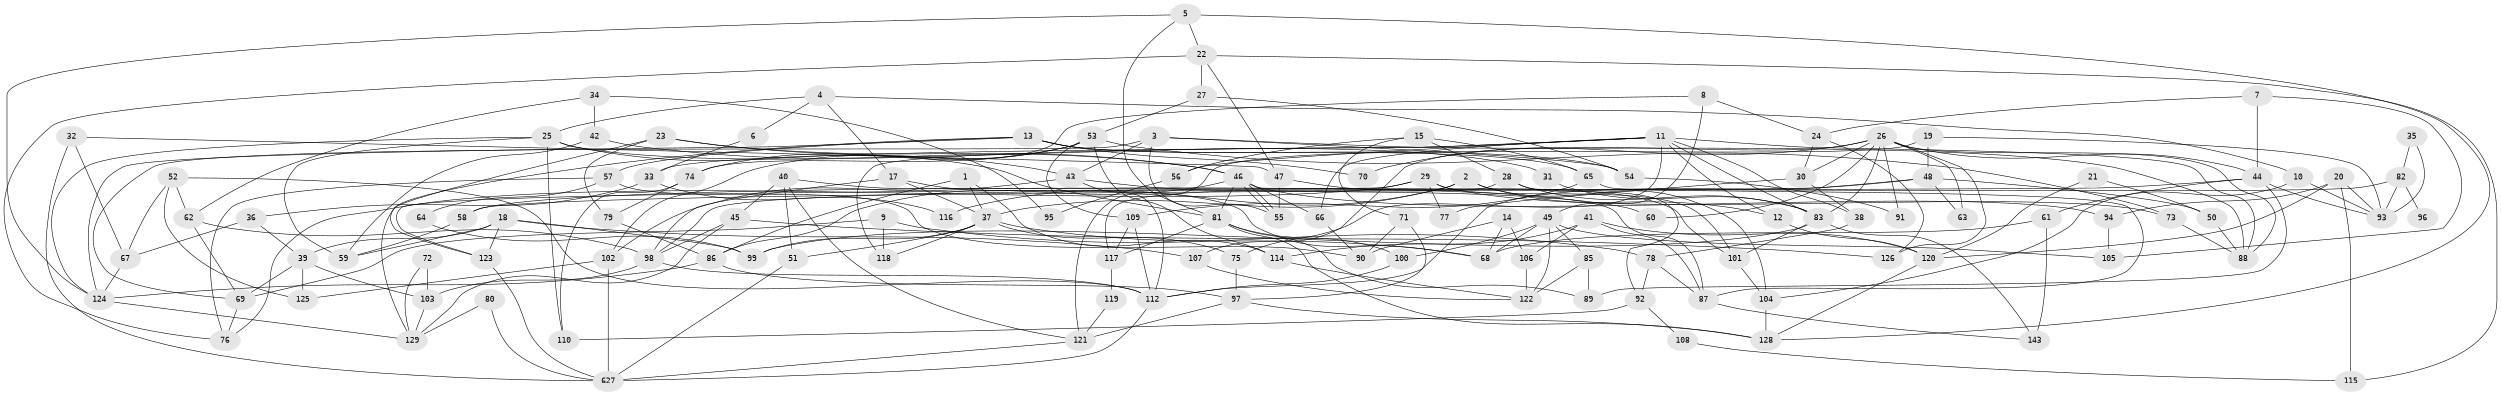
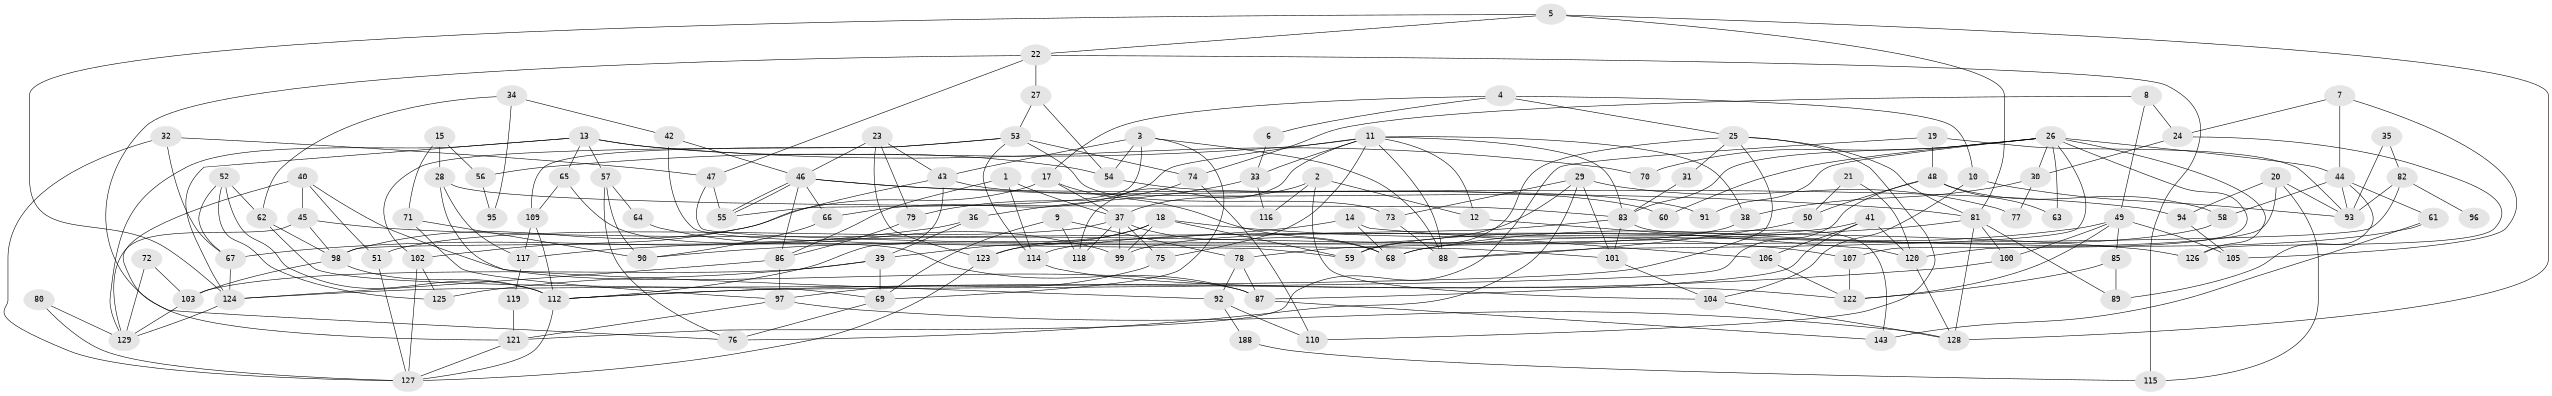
(1506, 151) -> none
(1683, 341) -> (1245, 341)
(608, 381) -> (408, 381)
